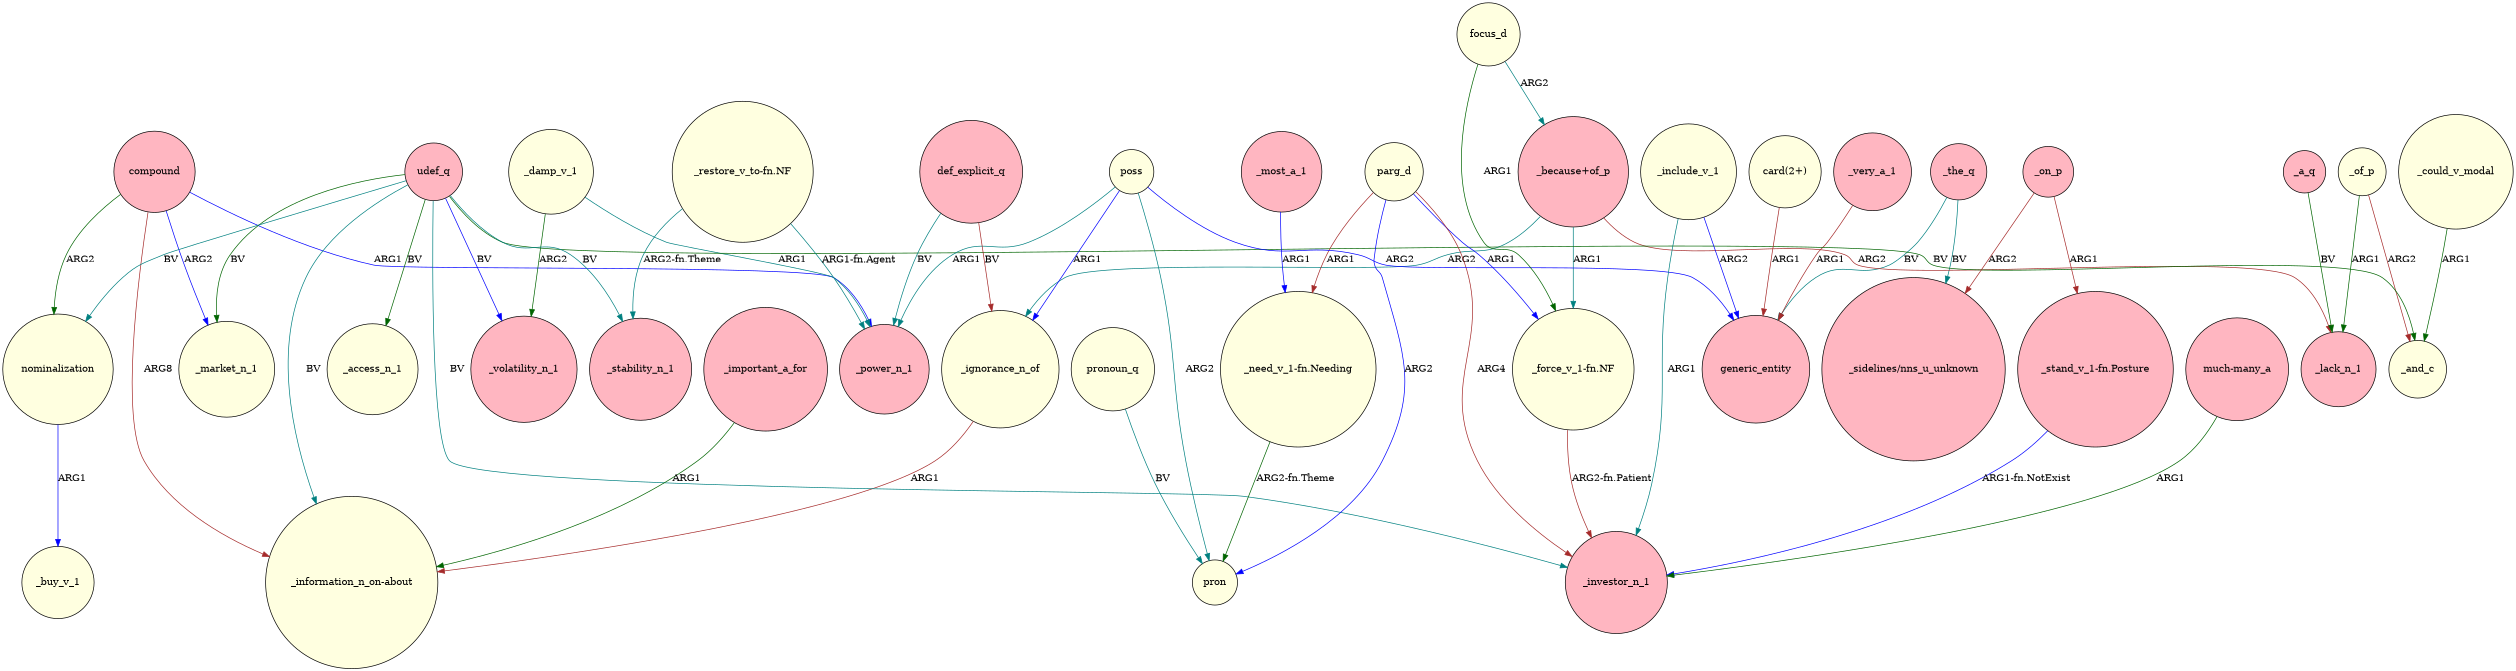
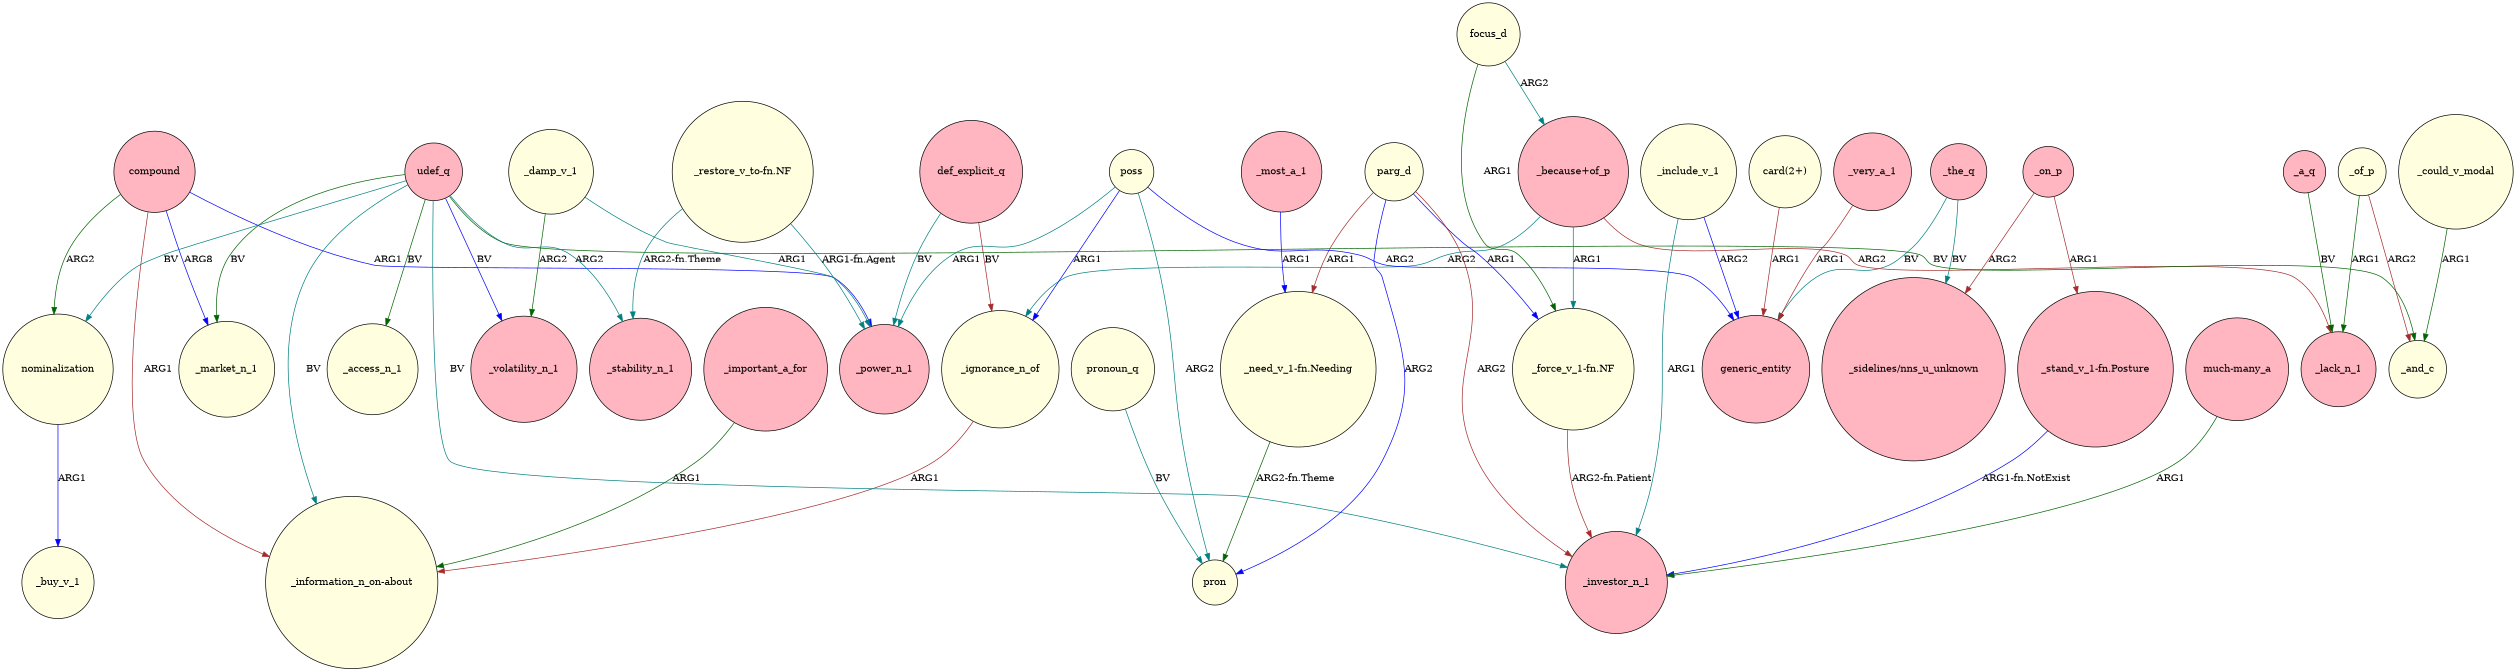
(199, 260) -> (199, 260)
(590, 260) -> (590, 260)
(158, 369) -> (158, 369)
(1492, 369) -> (1492, 369)
